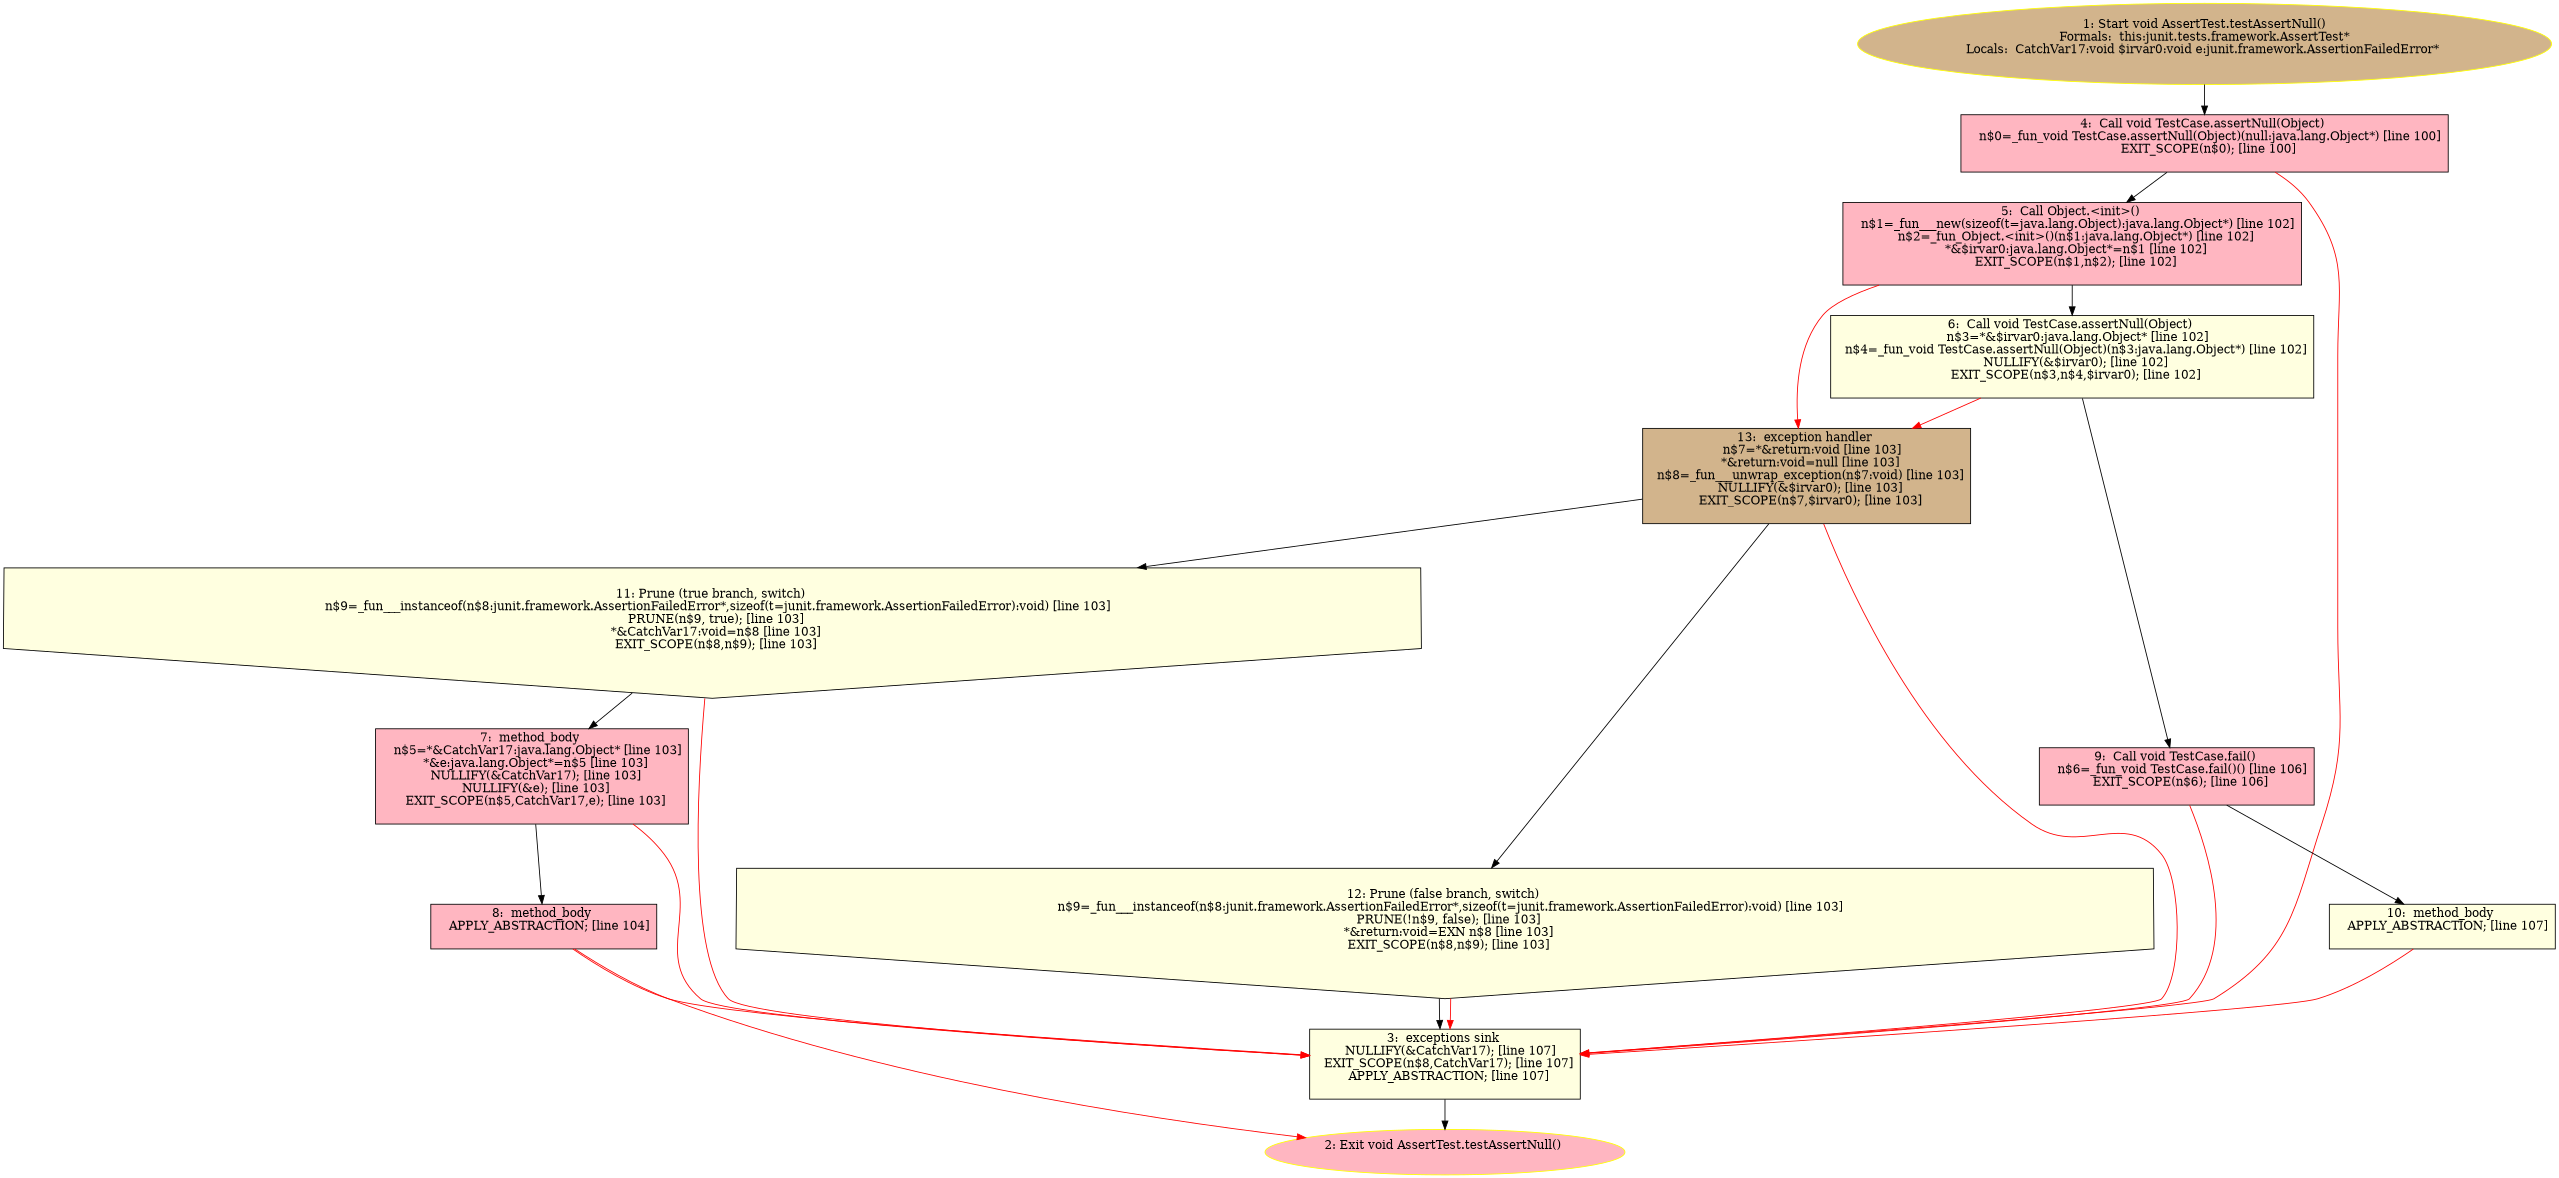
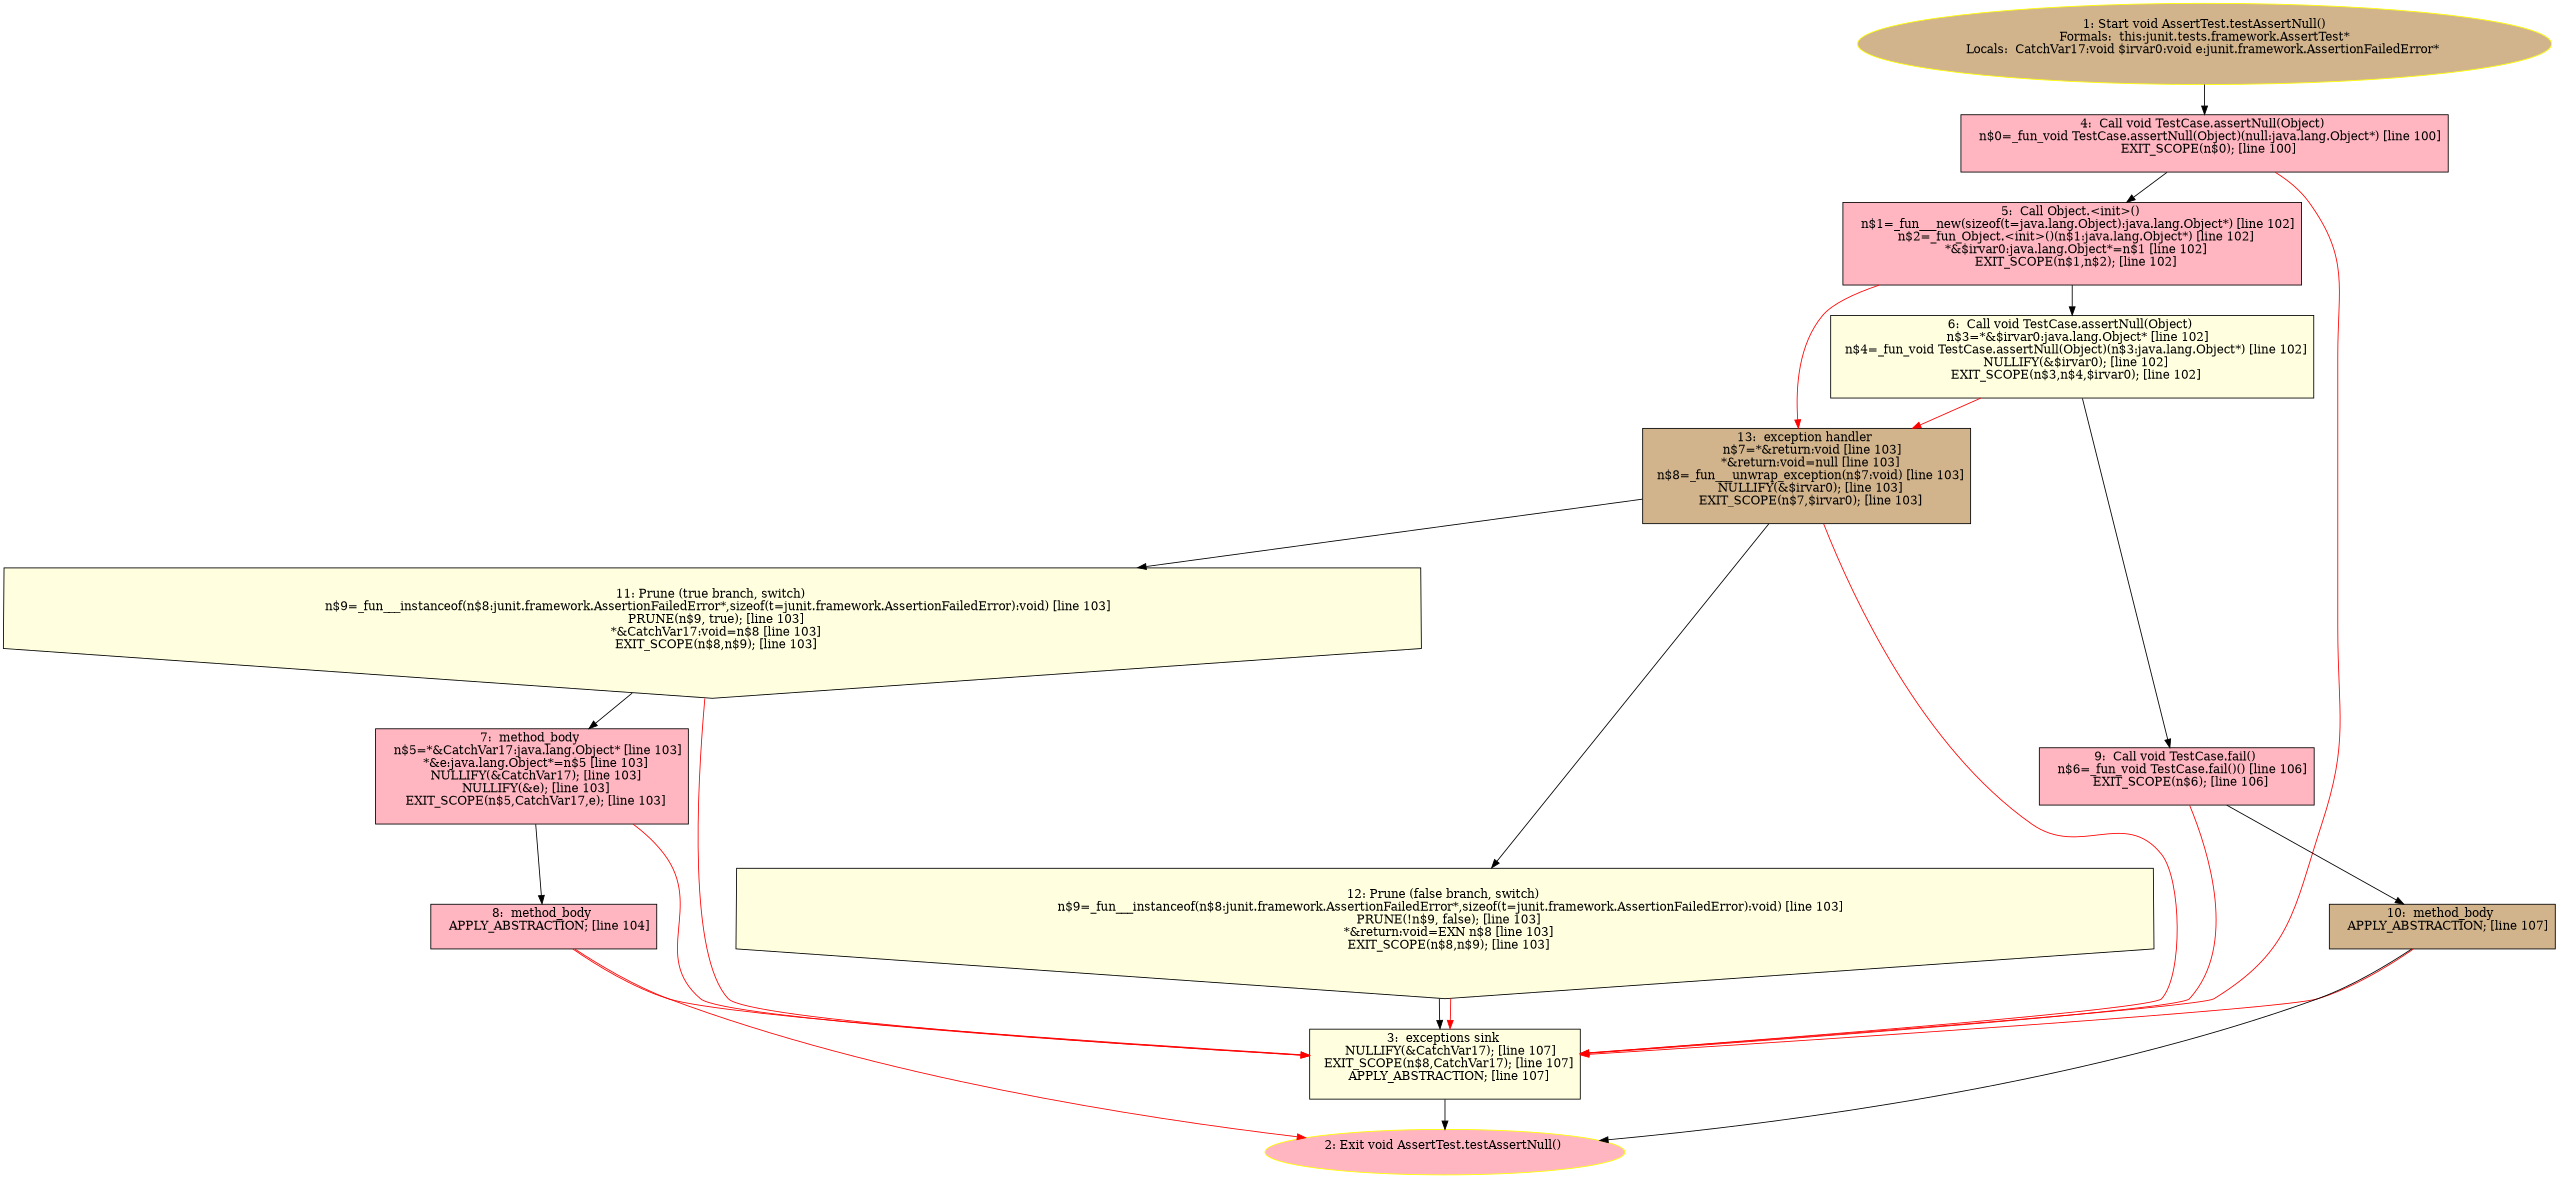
(2442, 927) -> (2442, 927)
none -> (2020, 1080)
